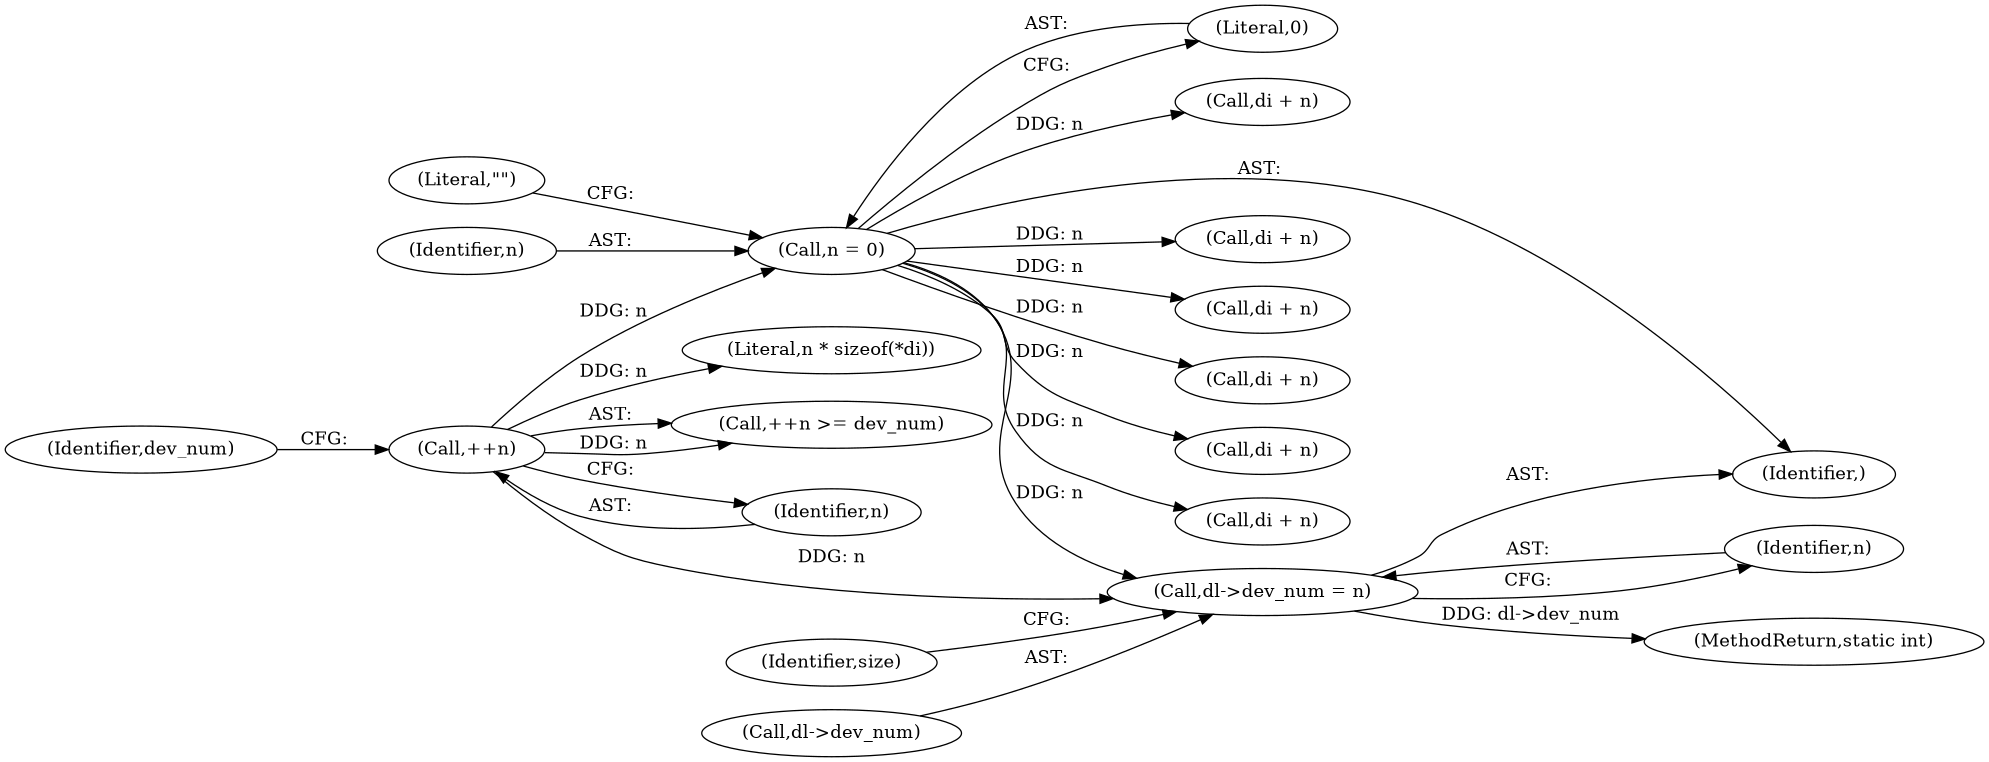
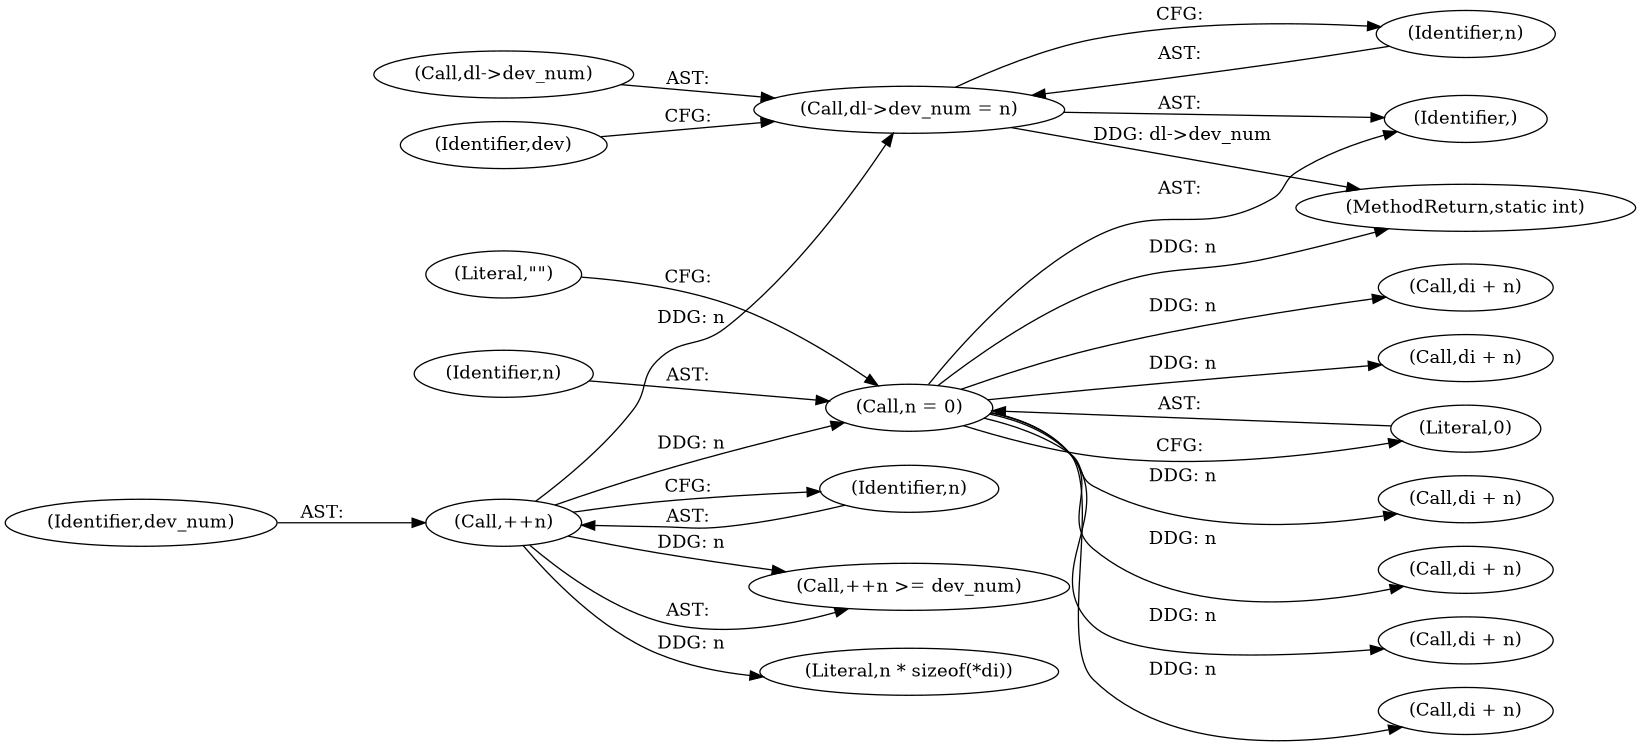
(1001, 433) -> (1144, 276)
(327, 440) -> (325, 513)
(832, 663) -> (504, 145)
